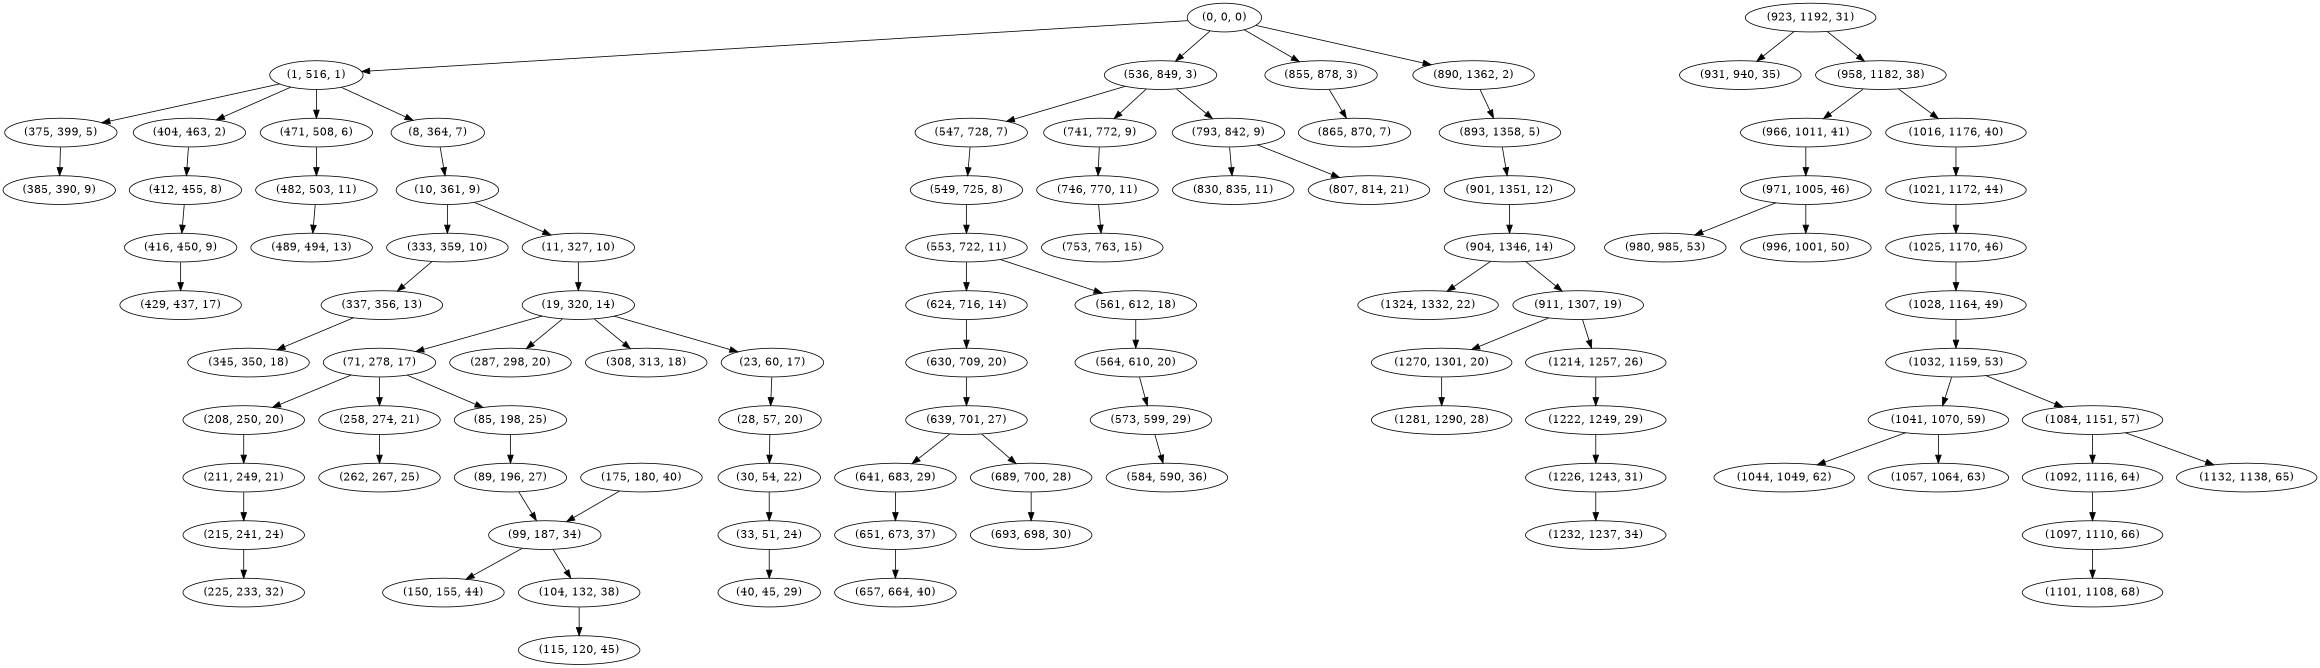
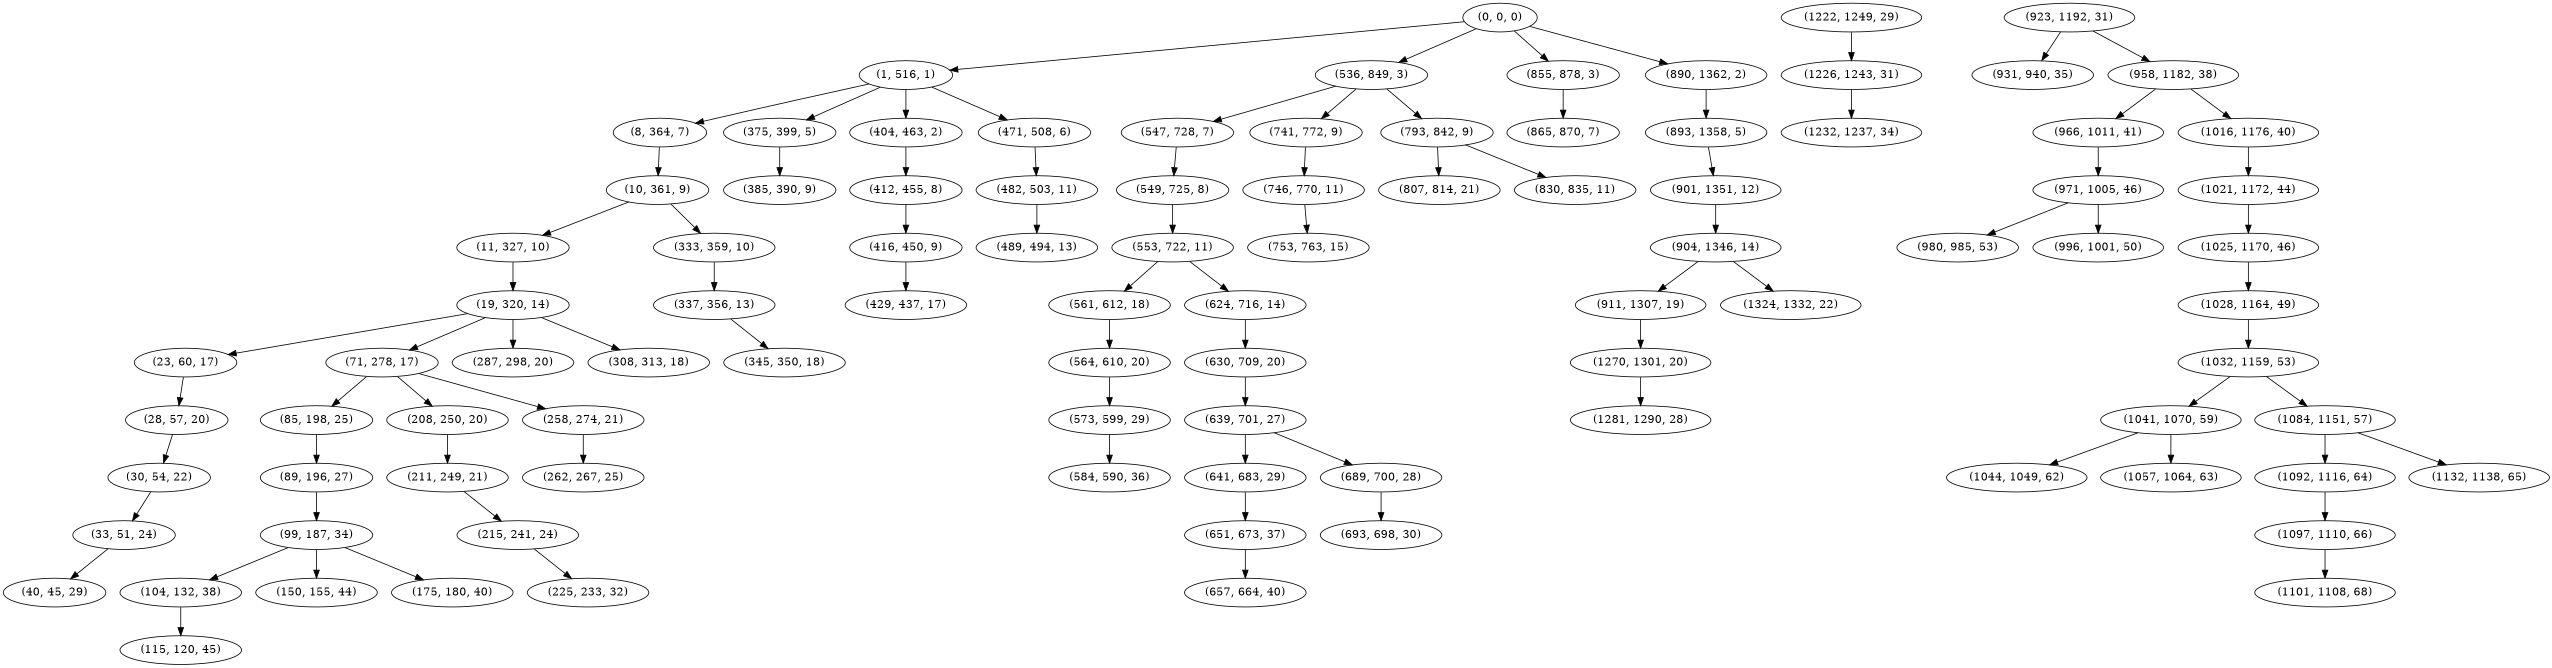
(1596, 363) -> none
(597, 504) -> (380, 562)
